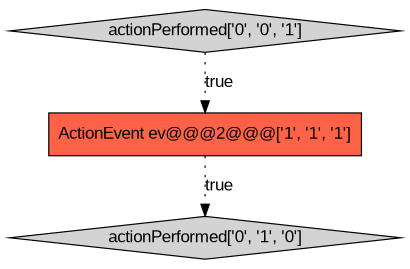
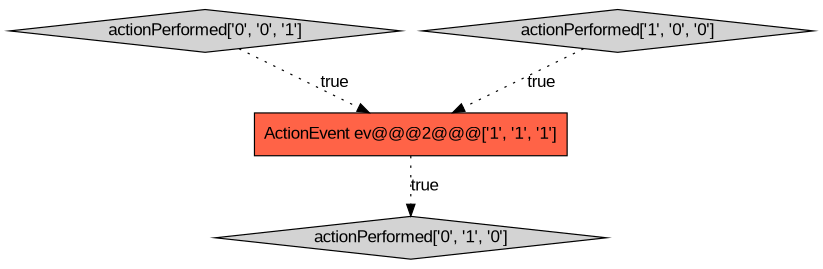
none -> (618, 31)
